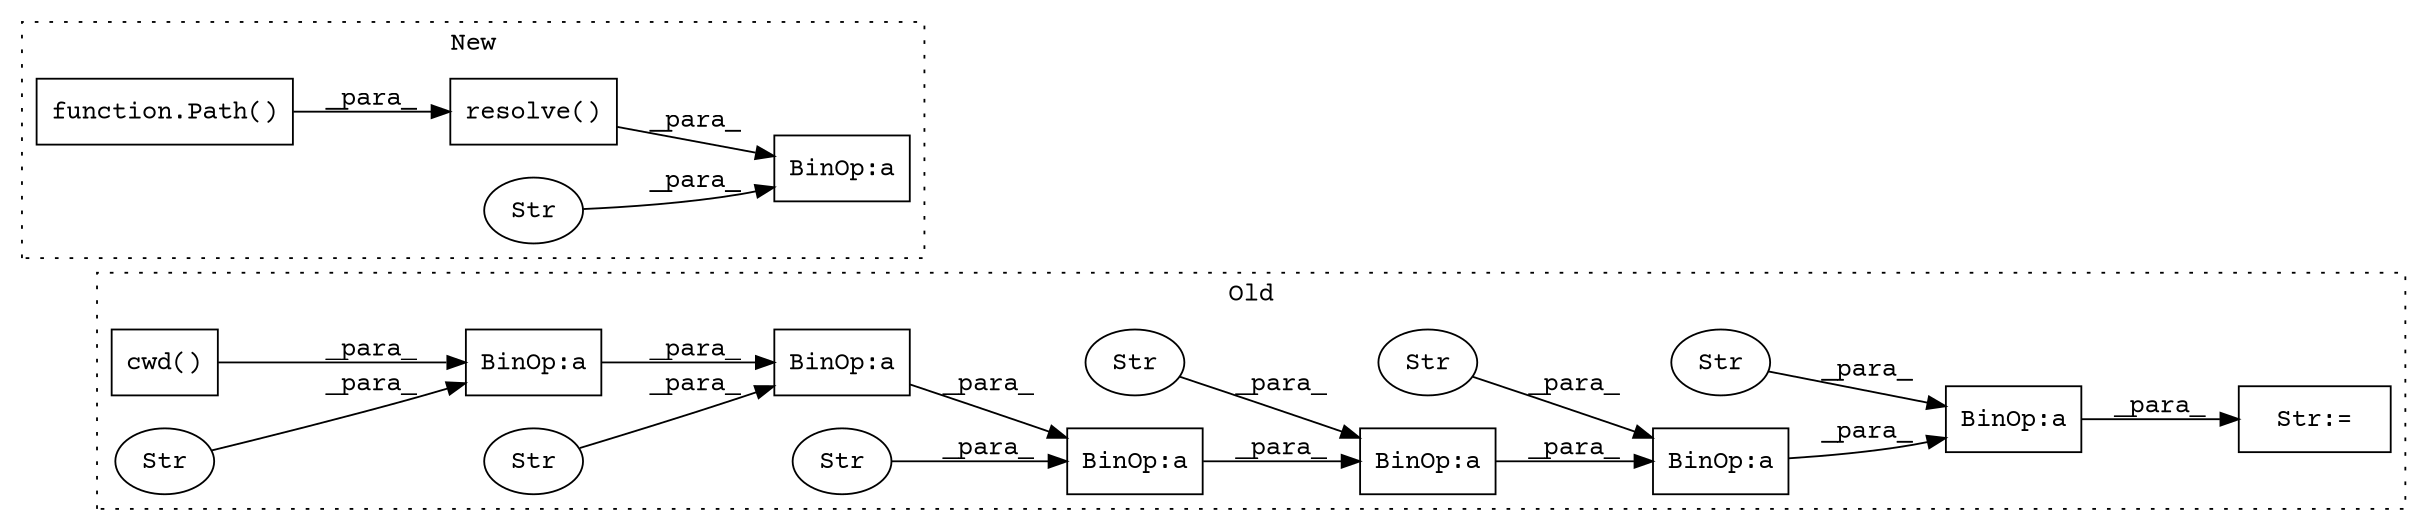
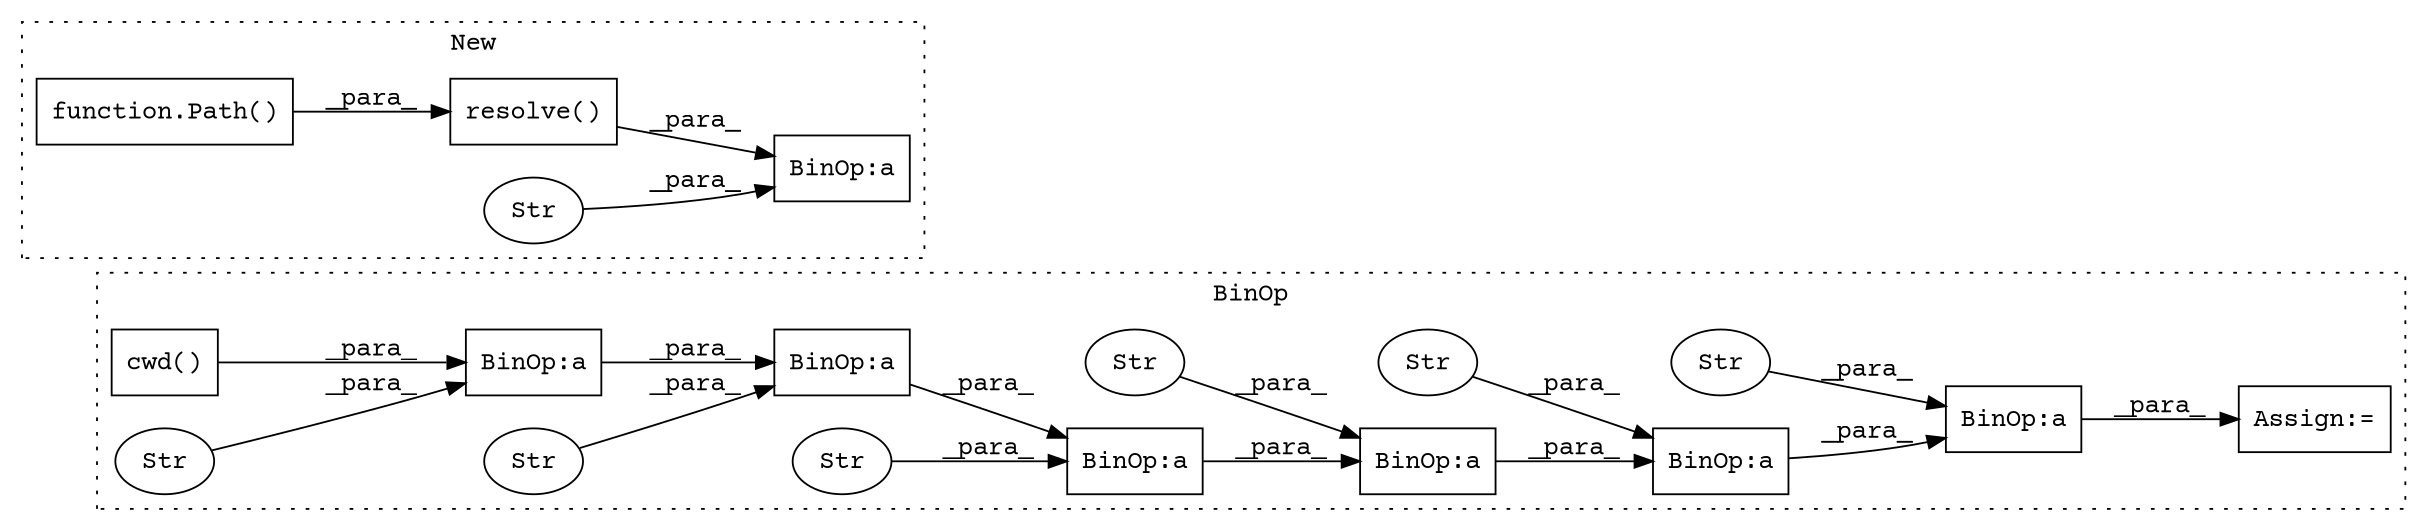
(1251, 294) -> (1251, 294)
(2315, 419) -> (2315, 419)
